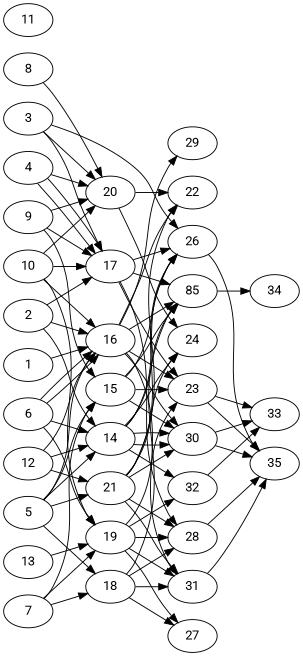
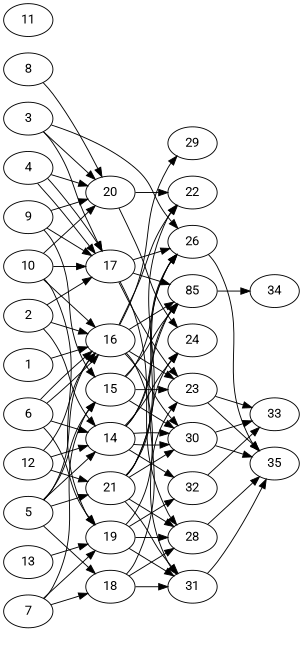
(193, 636) -> none
